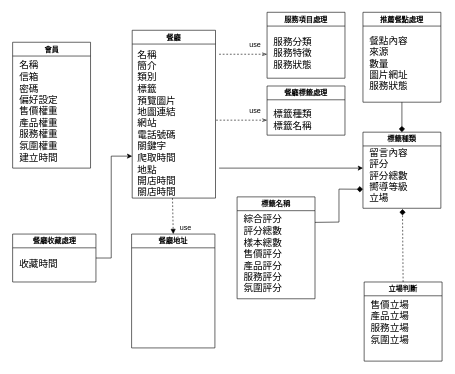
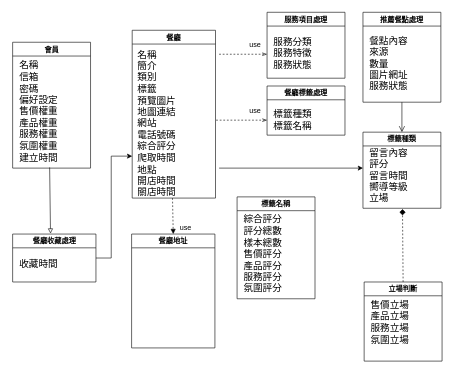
(157, 123) -> (157, 123)
(402, 125) -> (402, 127)
(389, 176) -> (389, 176)
(339, 189) -> none
none -> (50, 214)
